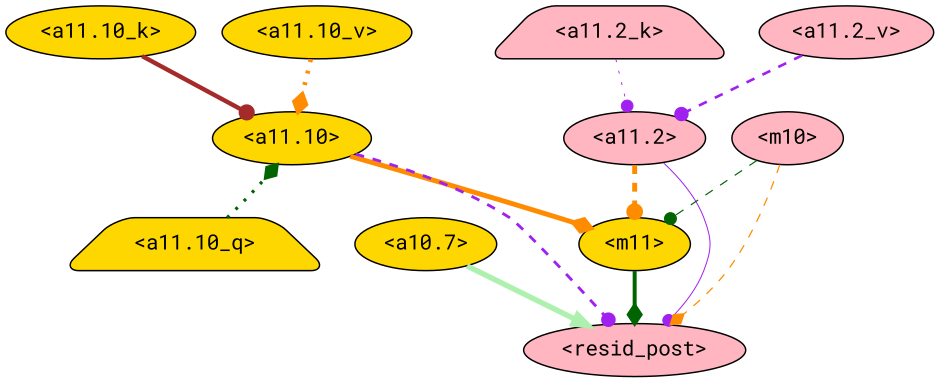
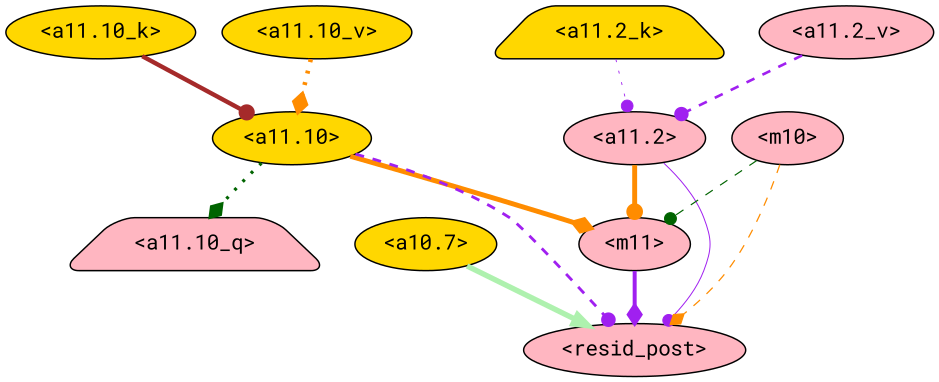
(610, 32) -> (610, 32)
(635, 185) -> (635, 185)
(247, 198) -> (241, 183)
(195, 244) -> (195, 244)
(635, 244) -> (635, 244)
(635, 288) -> (635, 288)
